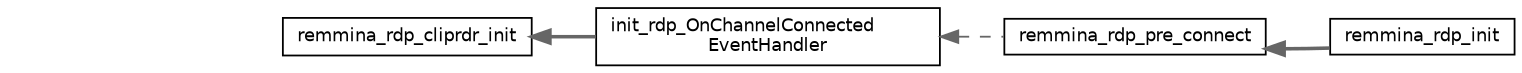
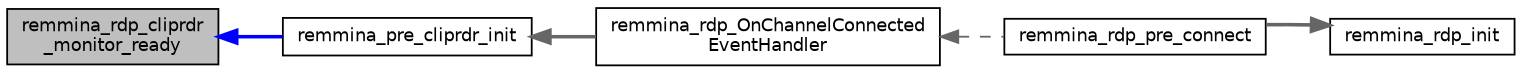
none -> (113, 37)
(407, 37) -> (407, 37)
(768, 37) -> (768, 37)
(1307, 49) -> (1289, 25)
